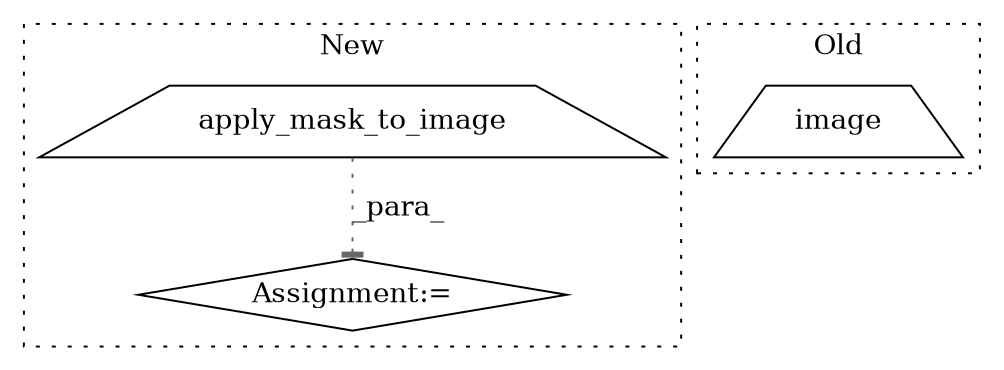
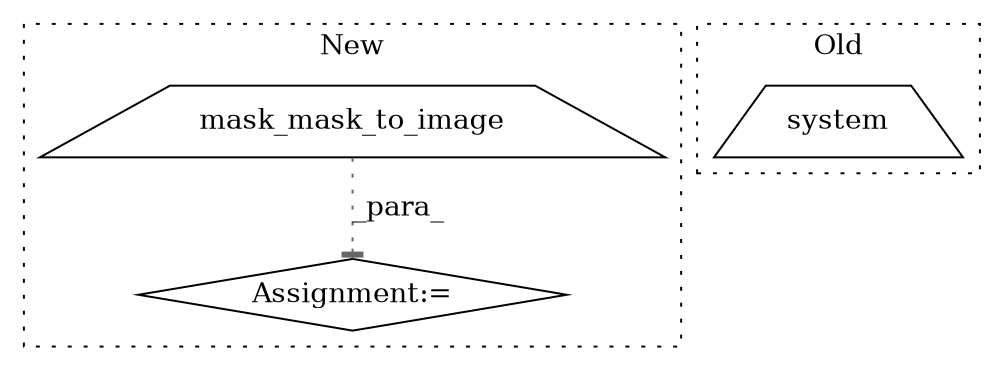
(353, 121) -> (353, 121)
(838, 121) -> (838, 121)
